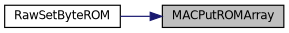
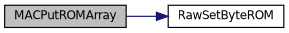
(135, 16) -> (141, 16)
